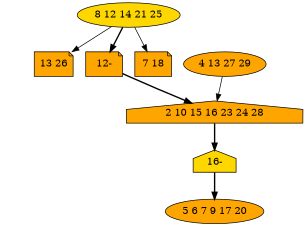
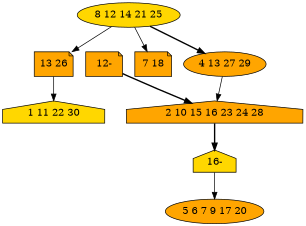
(118, 36) -> (174, 38)
none -> (54, 113)
(215, 182) -> (215, 182)
